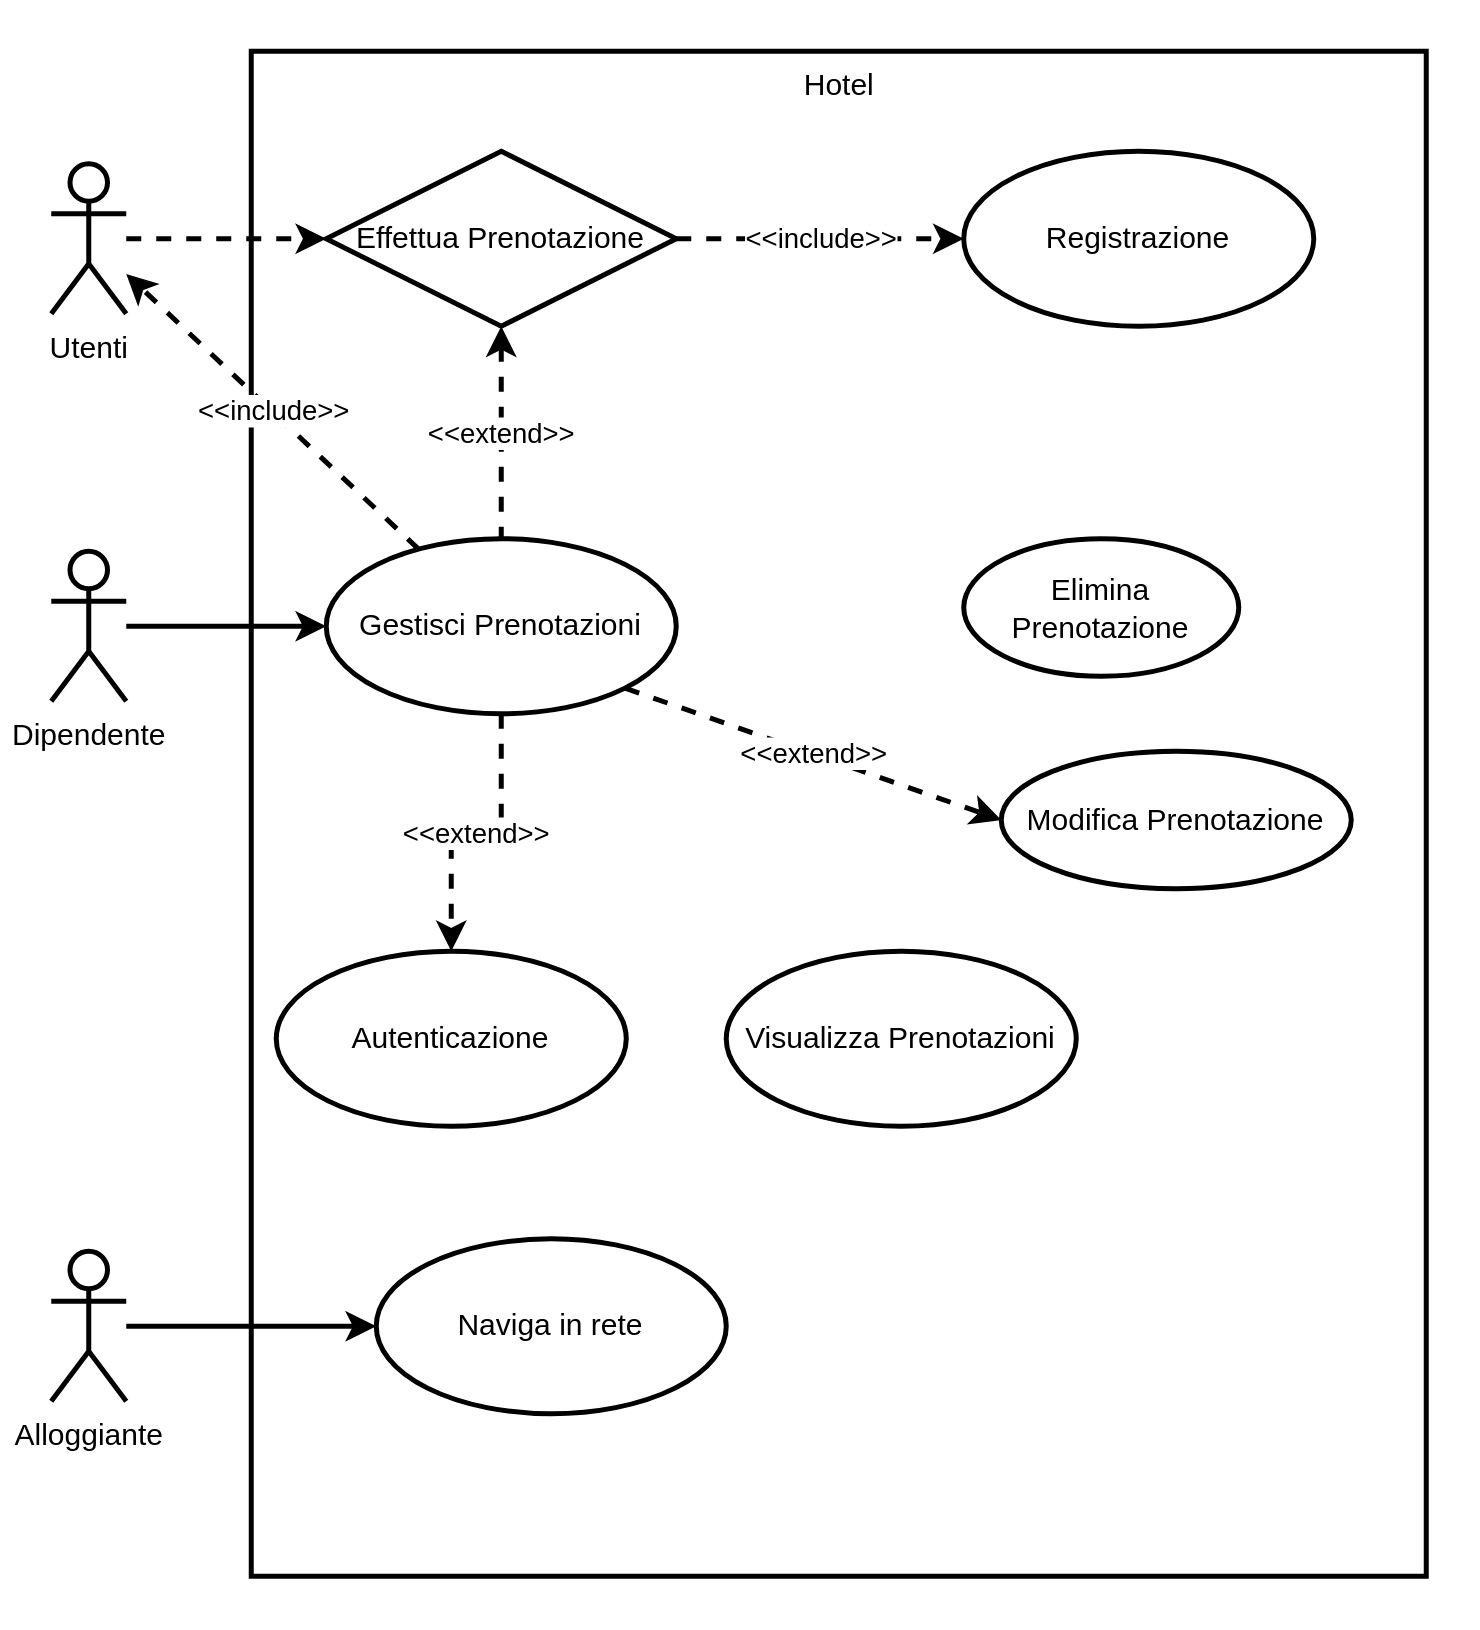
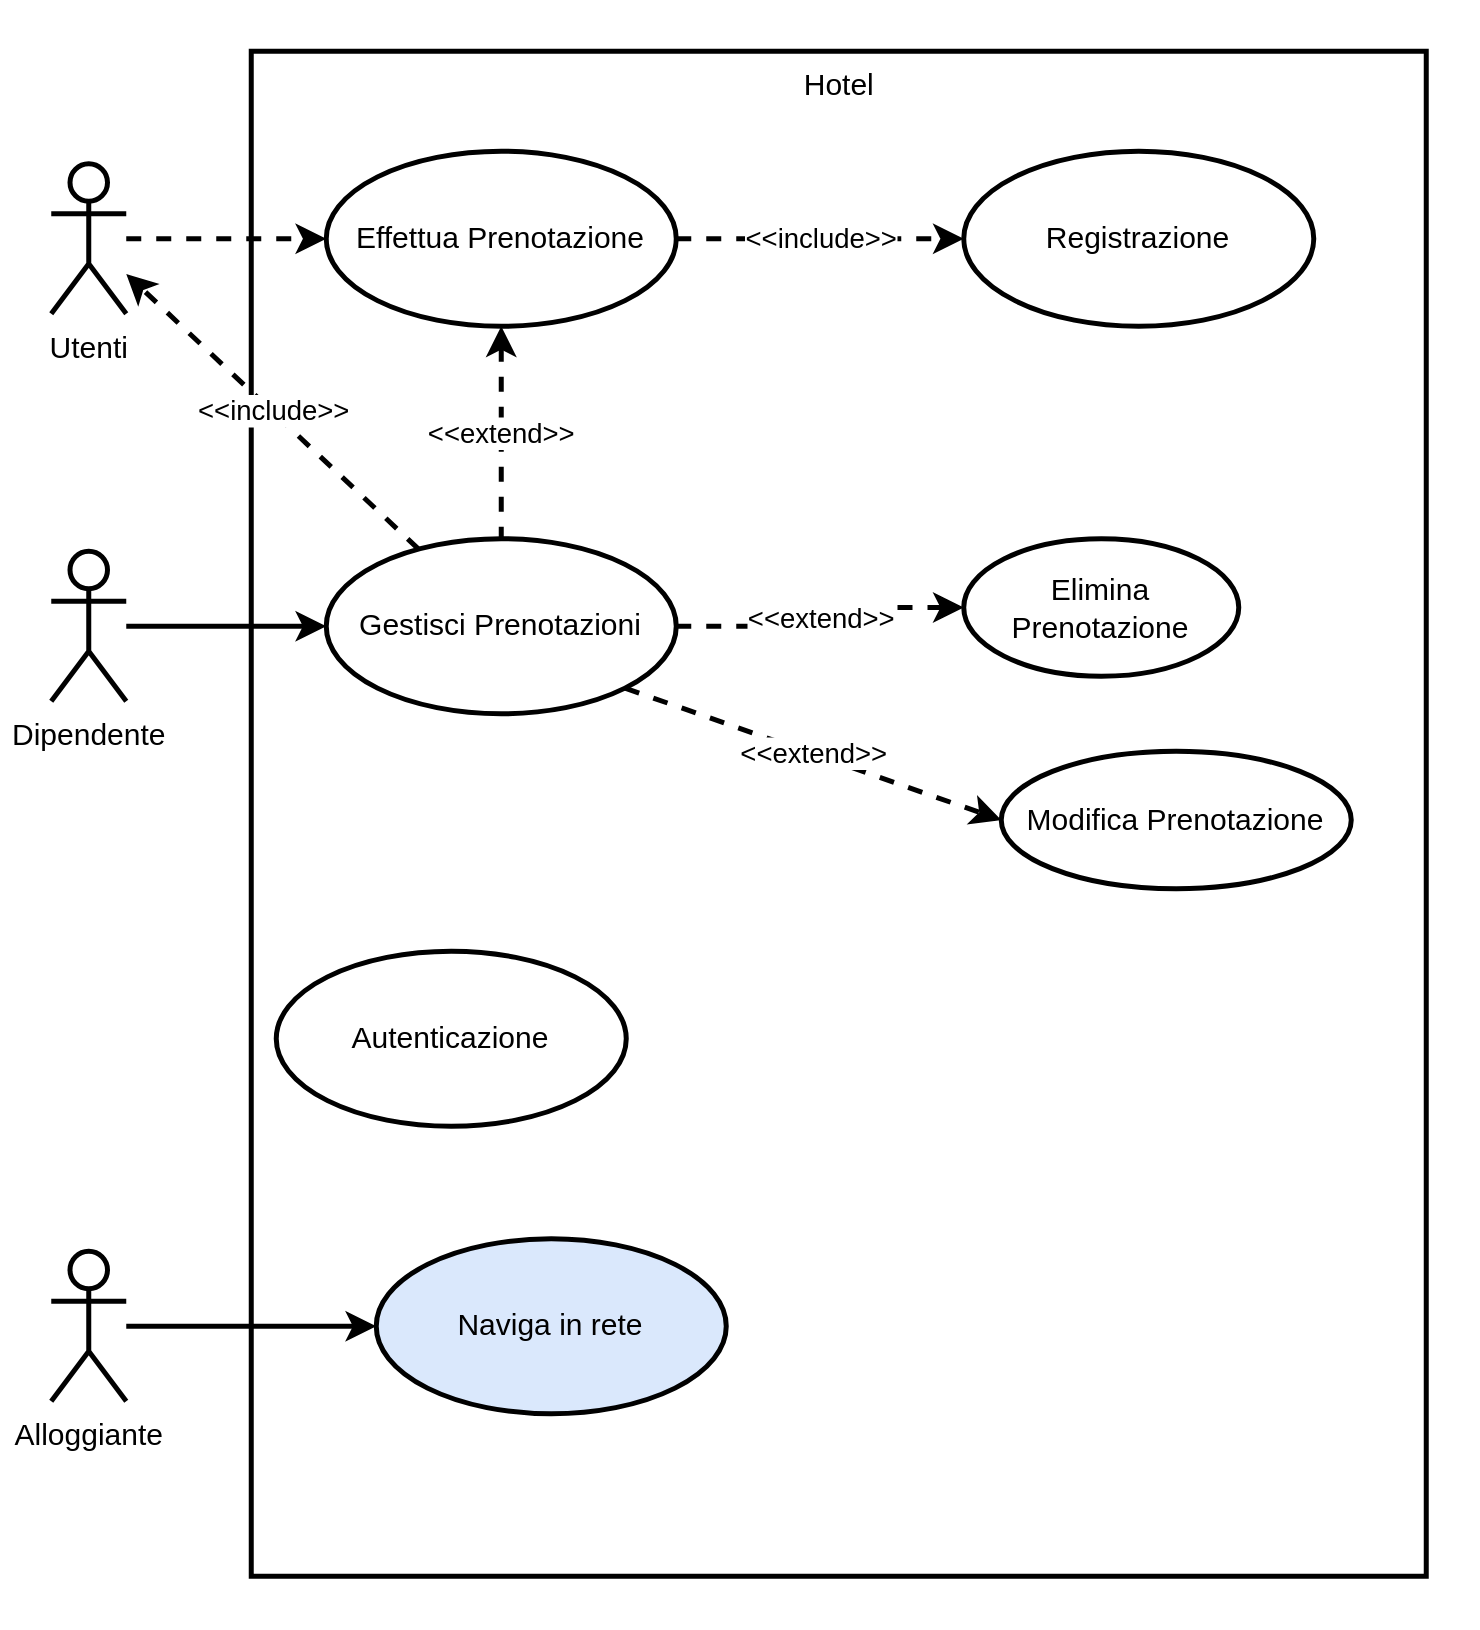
(501, 239) -> (501, 239)
(465, 833) -> (804, 626)
(901, 1039) -> none
(551, 1326) -> (551, 1326)
